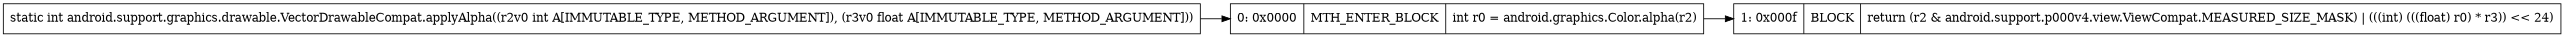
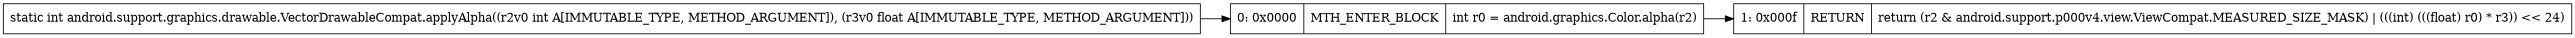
(1832, 18) -> (1838, 18)
